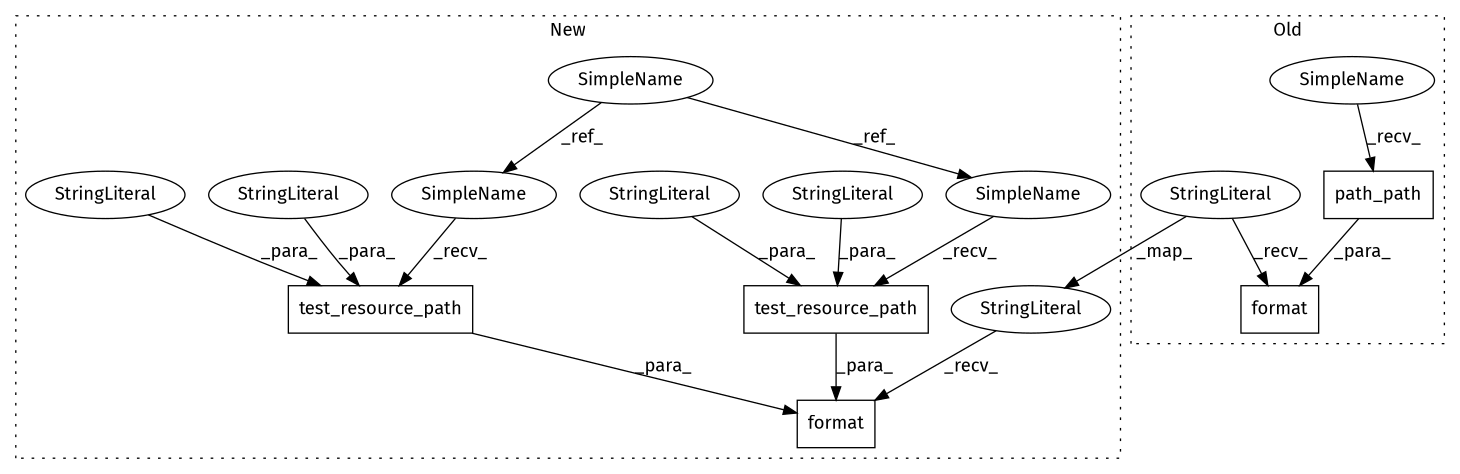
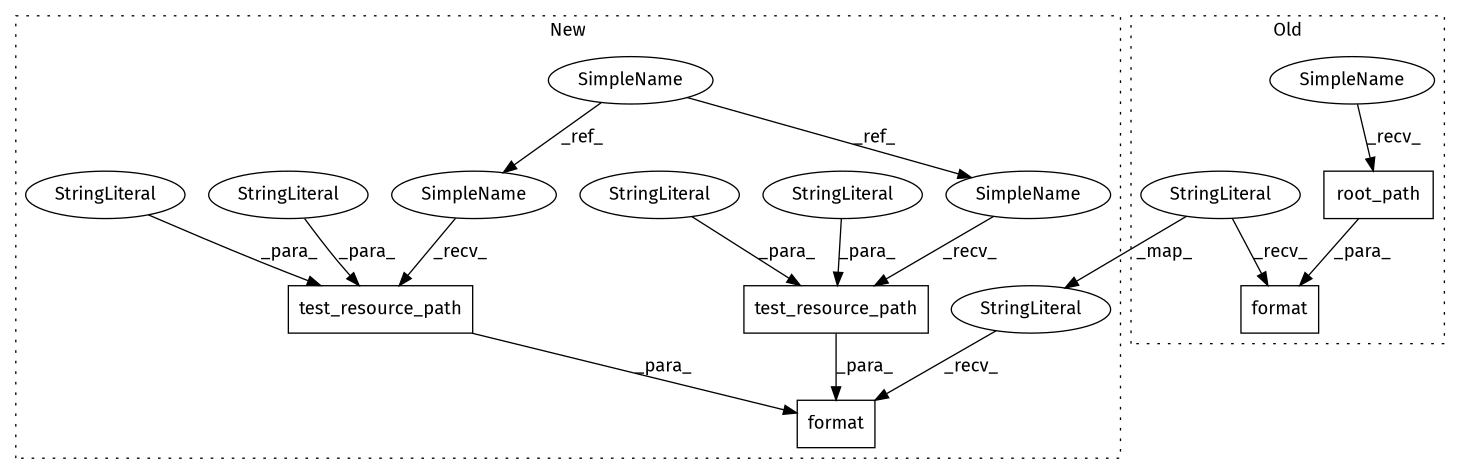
(1379, 195) -> (1379, 195)
